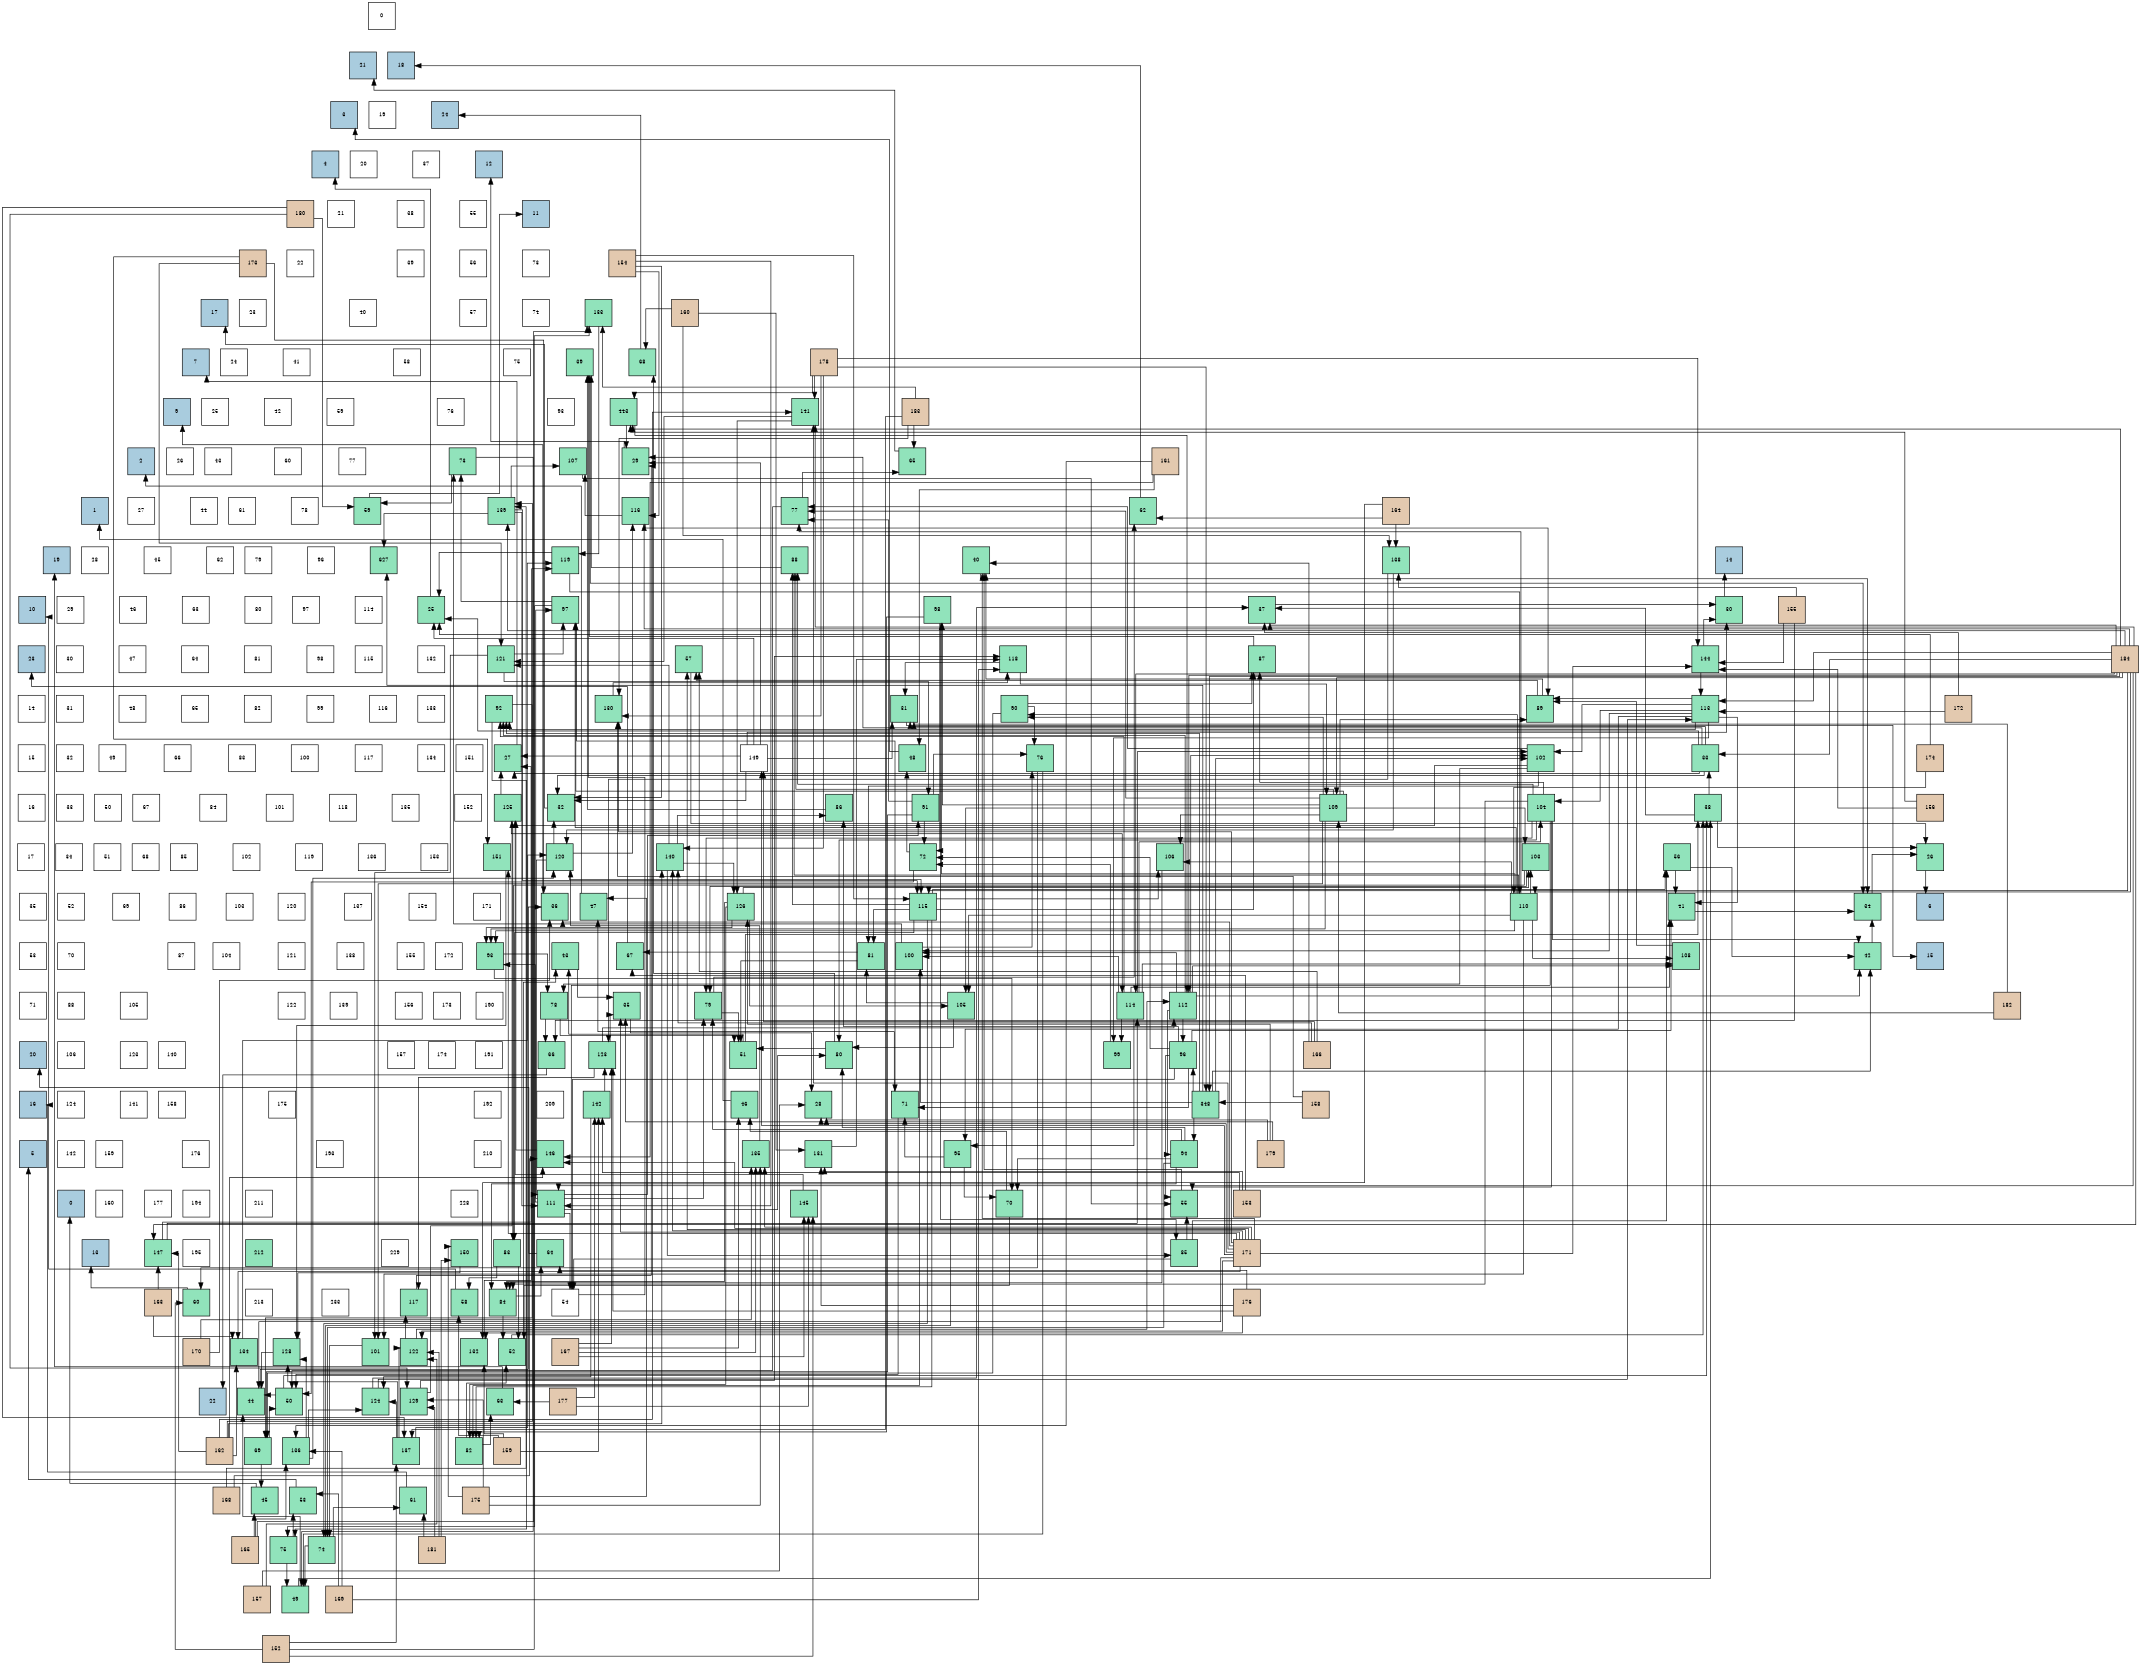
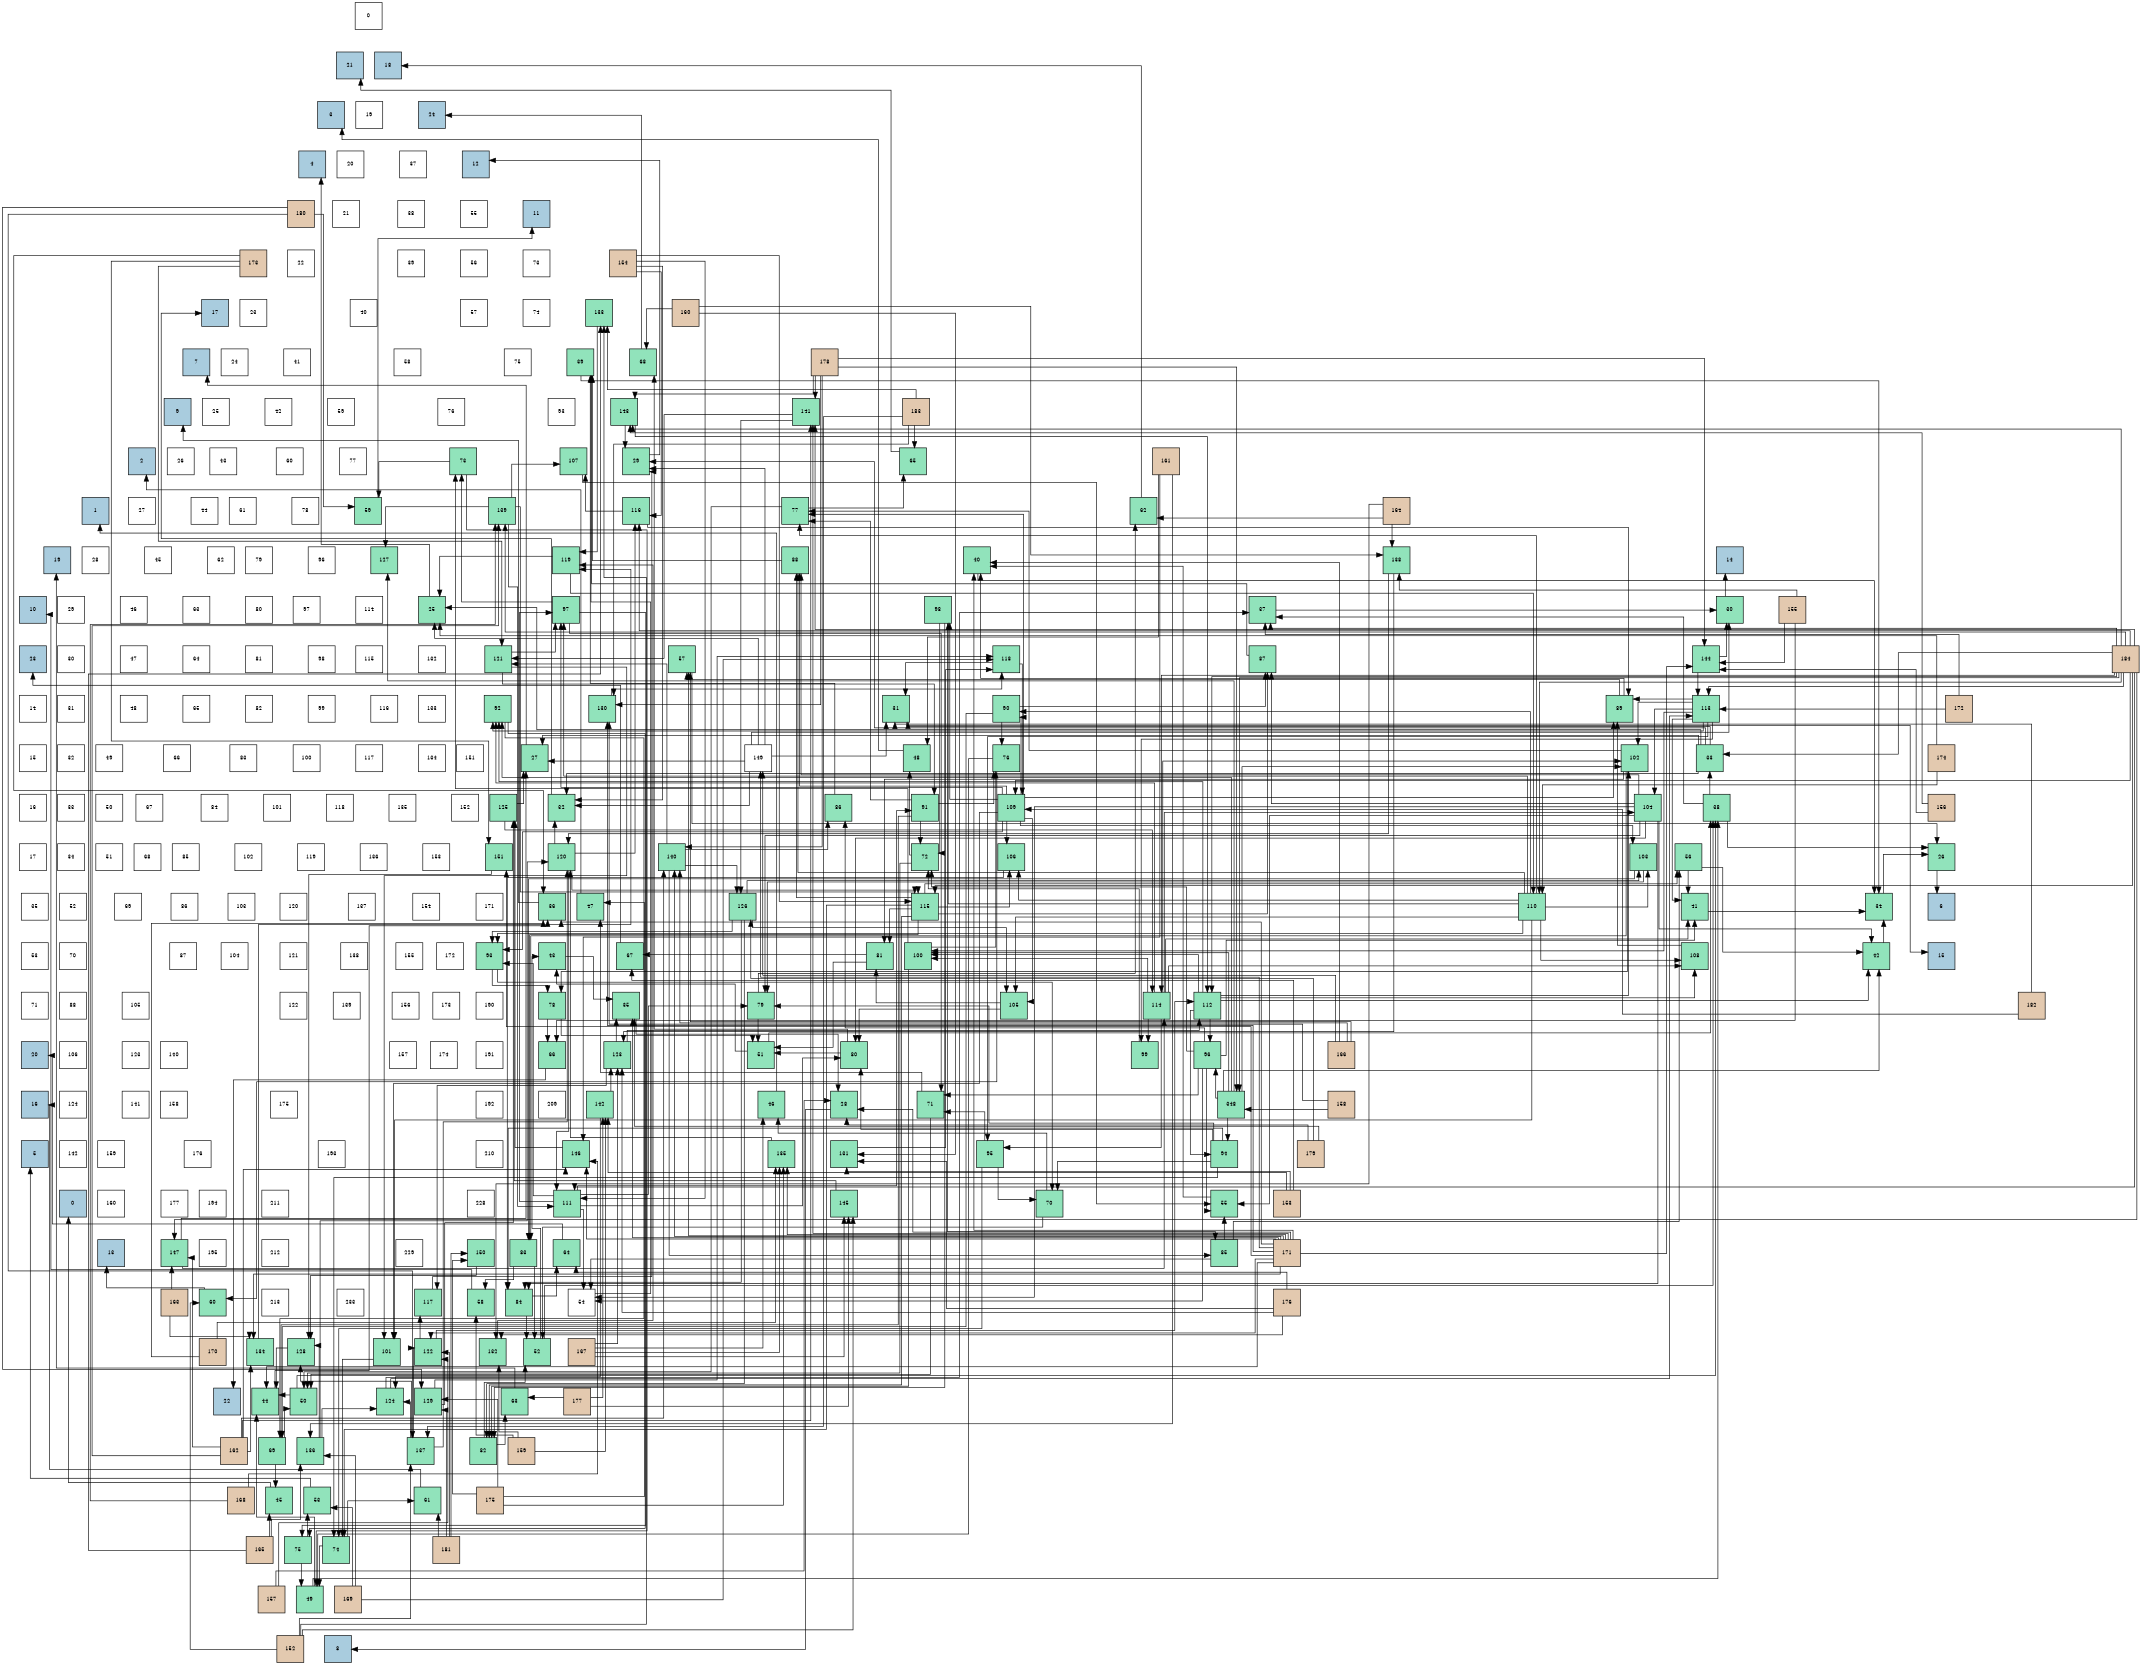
(624, 412) -> (624, 412)
(384, 560) -> (384, 560)
(259, 1253) -> (275, 1253)
none -> (338, 1649)
